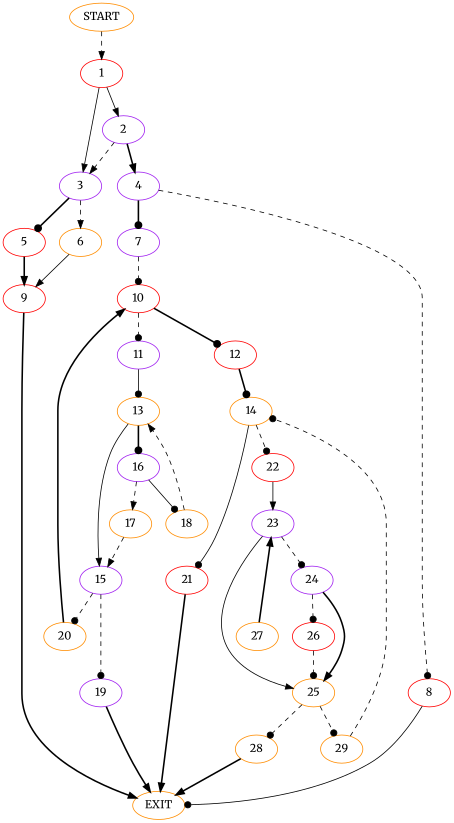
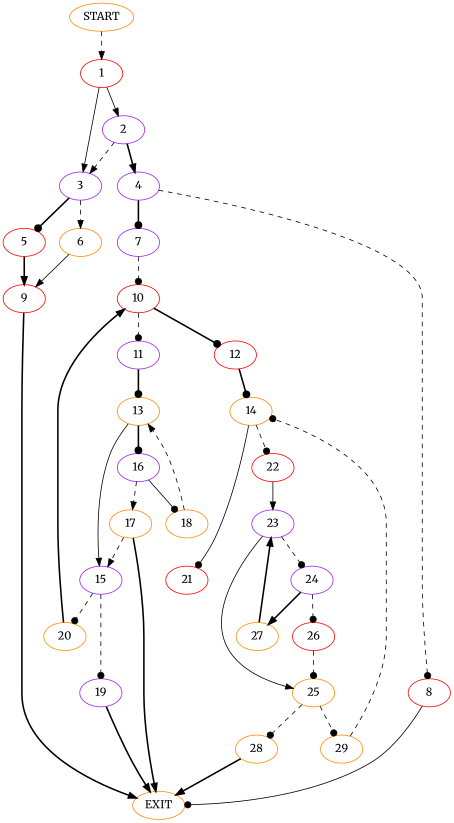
(138, 380) -> (138, 380)
(344, 632) -> (287, 606)
(173, 689) -> (144, 661)
